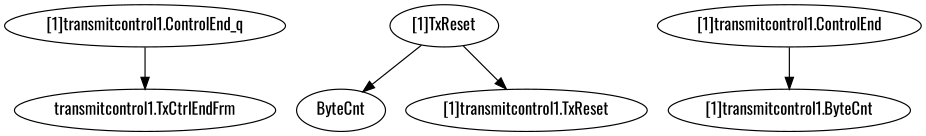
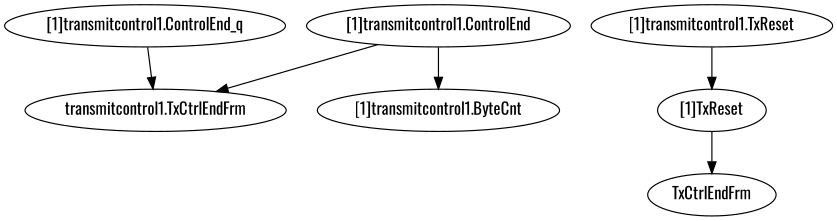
(481, 63) -> (712, 62)
none -> (303, 66)
(341, 110) -> (712, 195)
